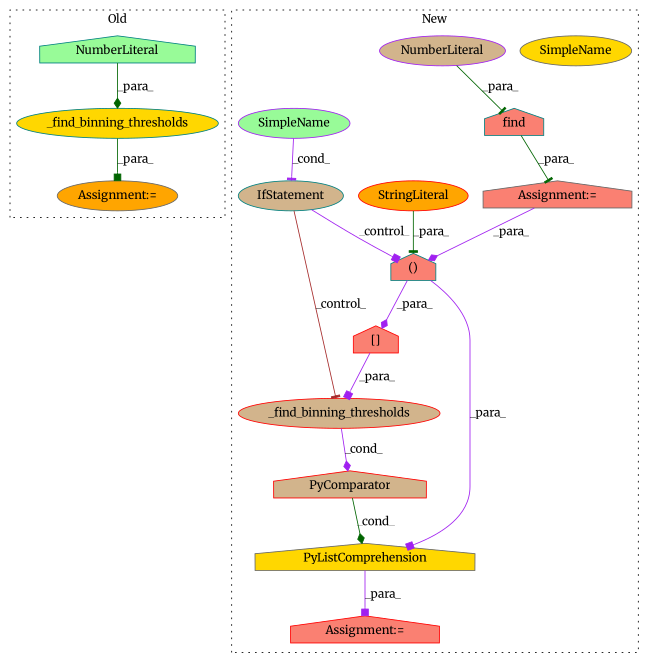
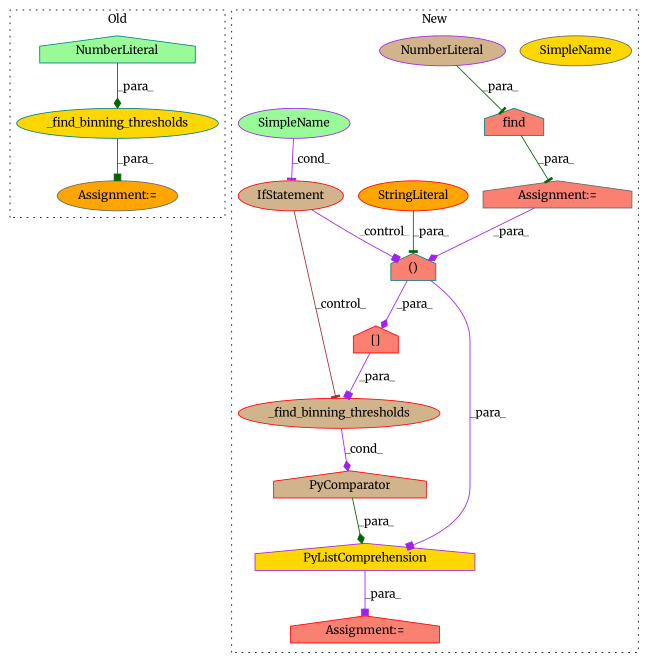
(291, 196) -> (291, 196)
(376, 522) -> (376, 522)
(365, 558) -> (365, 558)
